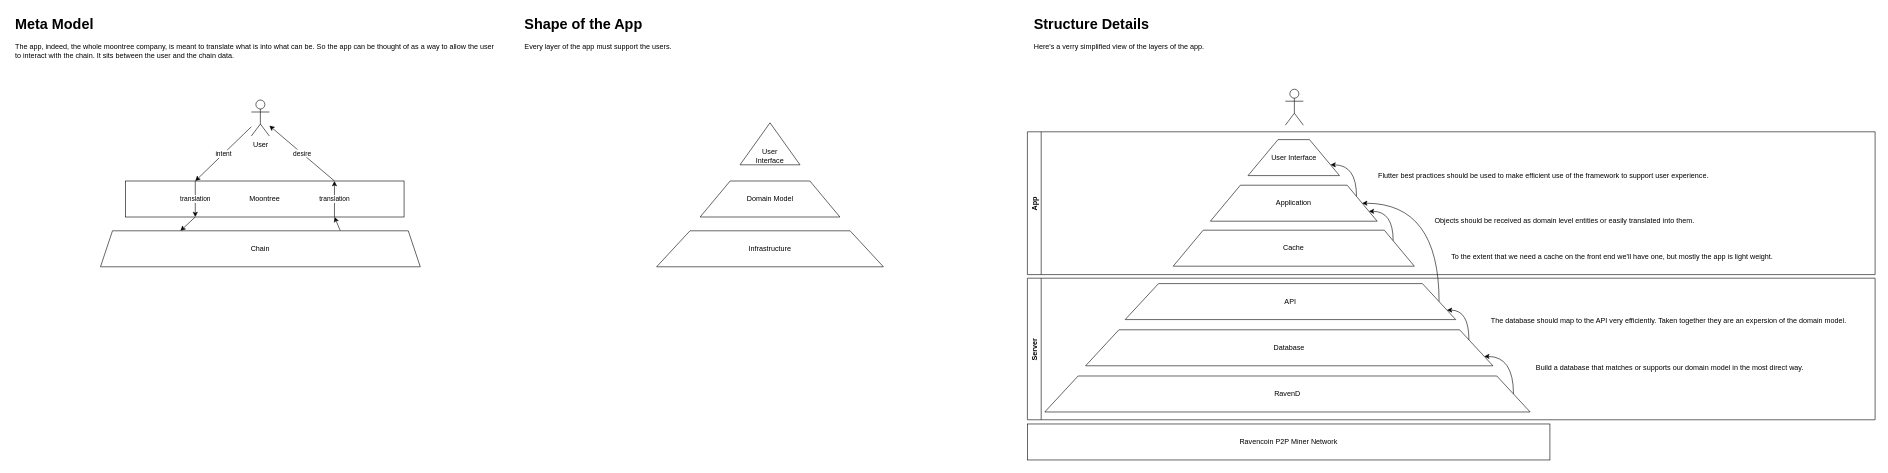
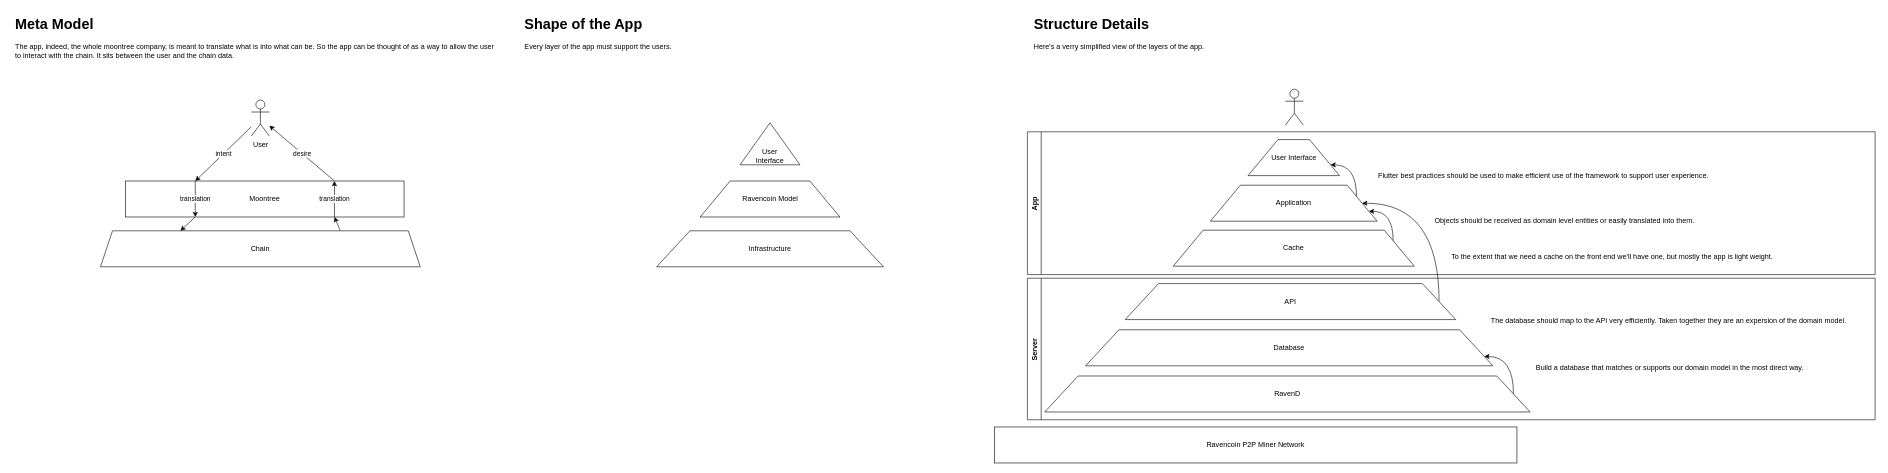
(770, 199) -> (770, 199)
(1466, 320) -> none
(1289, 442) -> (1256, 445)
